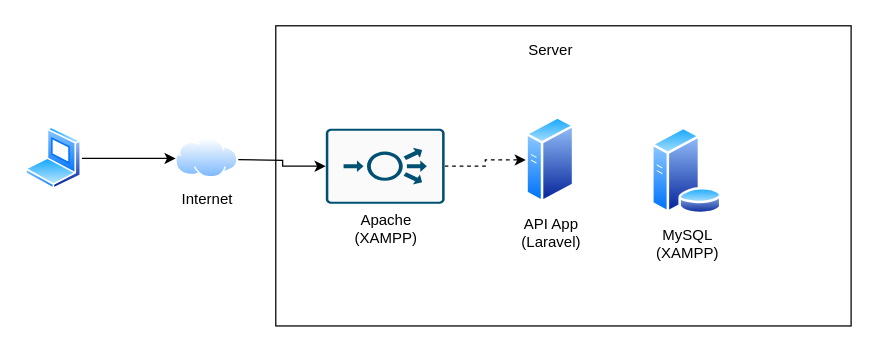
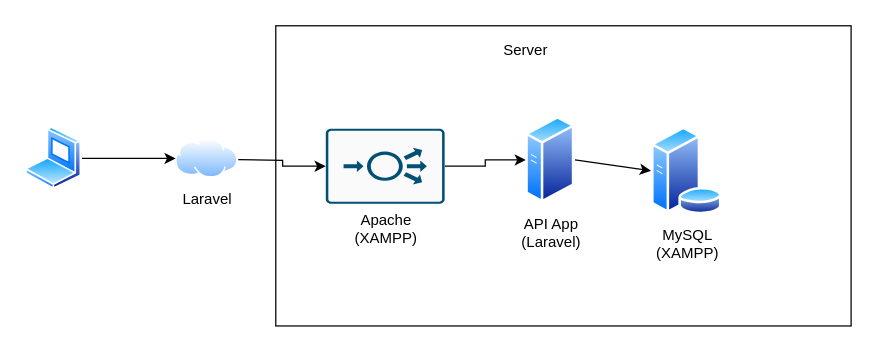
(550, 51) -> (525, 51)
none -> (609, 165)
(483, 166) -> (483, 166)
(208, 200) -> (208, 200)
